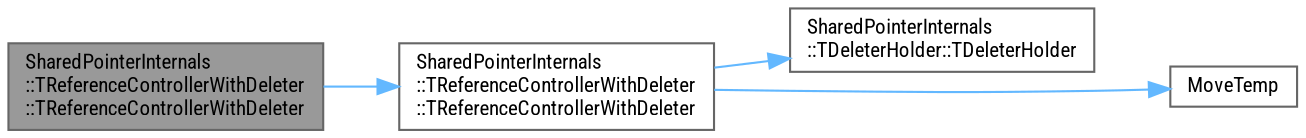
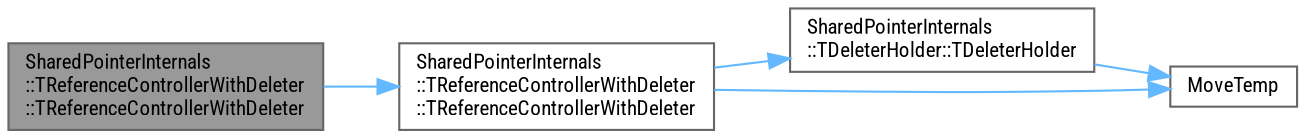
none -> (1122, 69)
